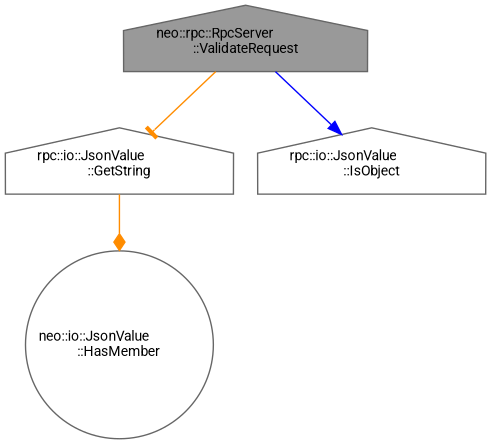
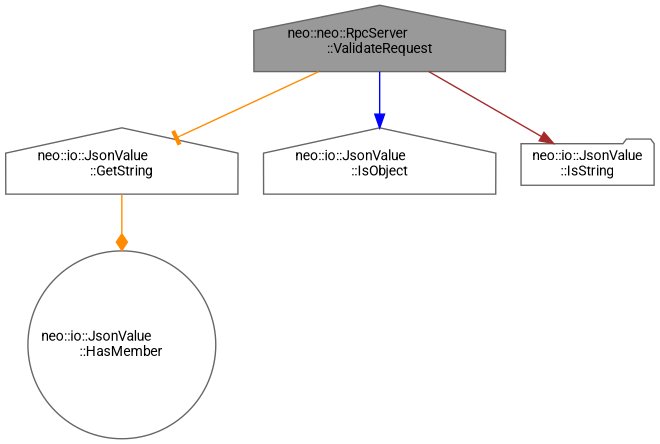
(246, 42) -> (380, 42)
(119, 164) -> (122, 164)
(372, 164) -> (380, 164)
none -> (588, 164)
